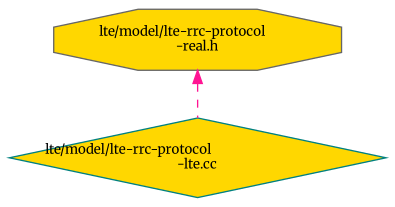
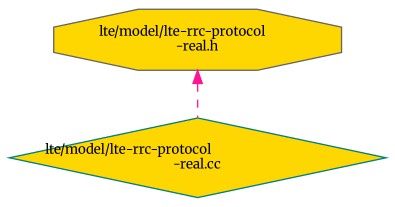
(198, 158) -> (198, 158)
